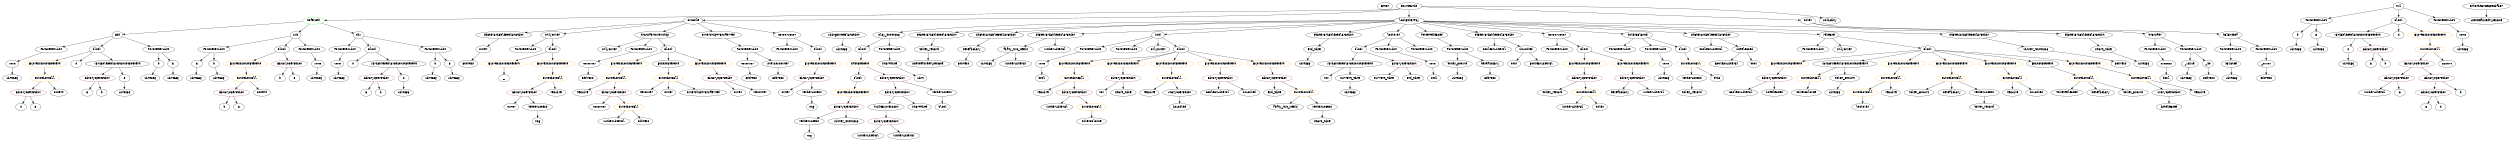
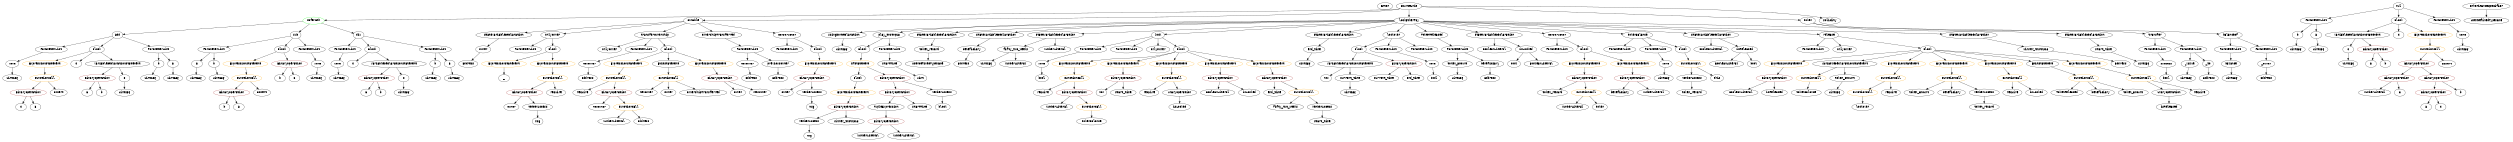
none -> (1128, 24)
